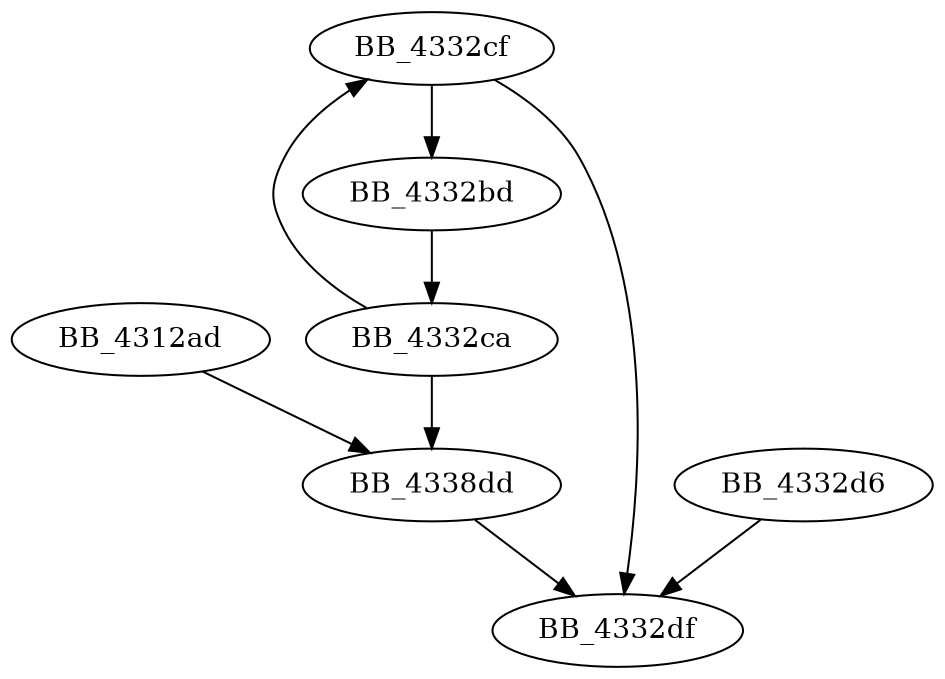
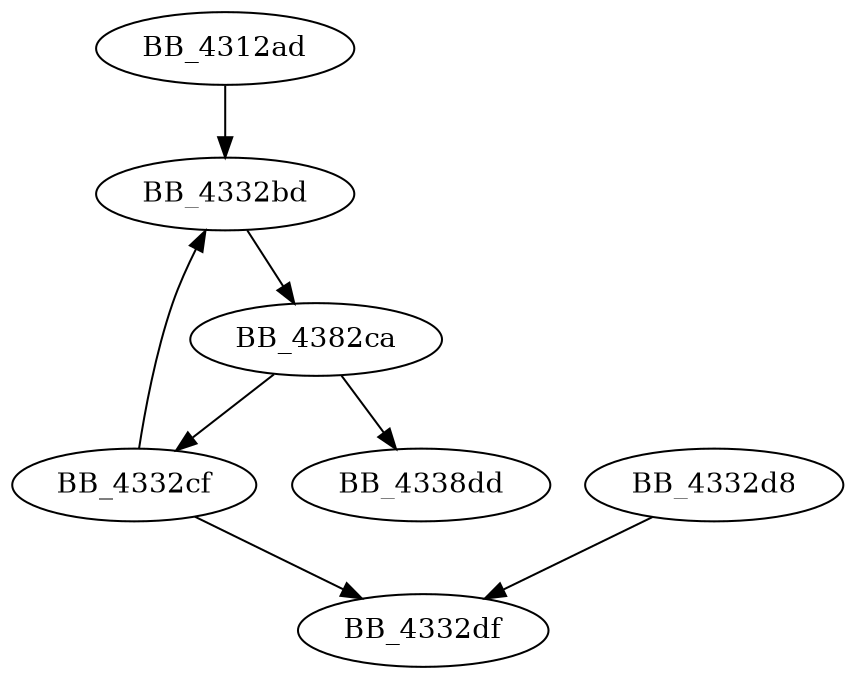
(432, 340) -> (316, 340)
(277, 408) -> (225, 111)
(804, 485) -> (714, 485)
(517, 552) -> none
